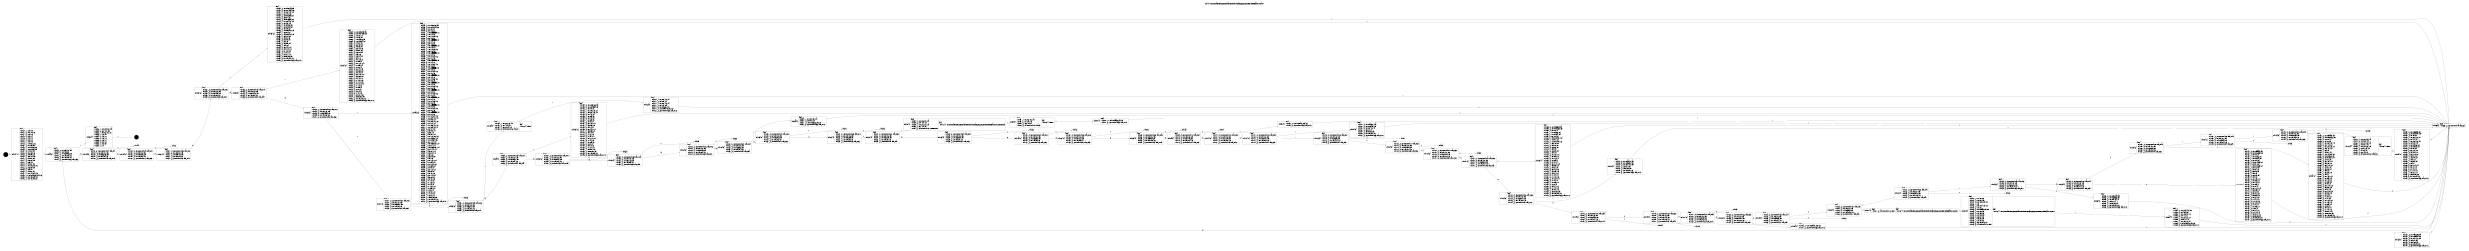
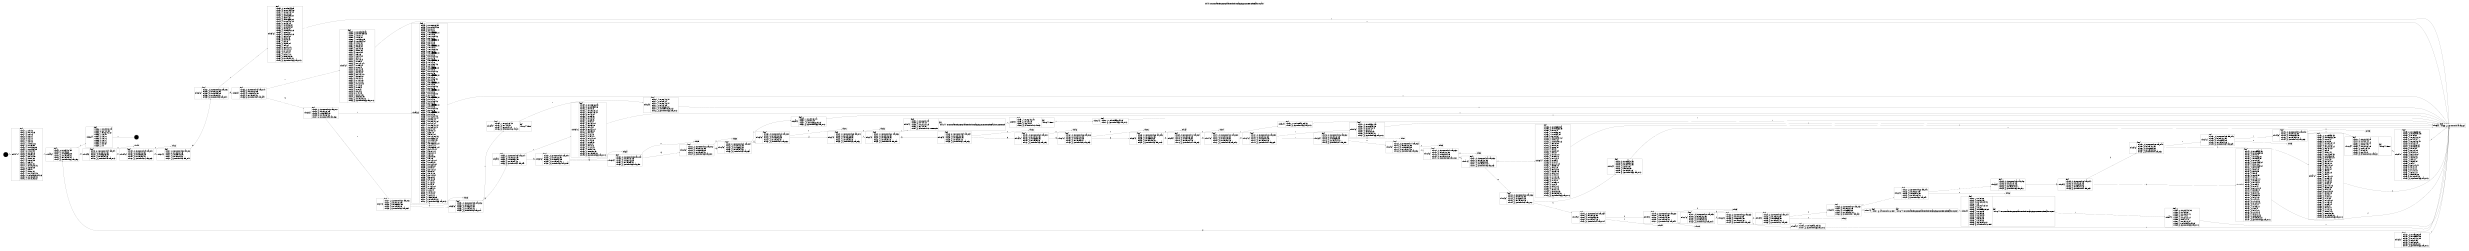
(2111, 201) -> none
(1679, 218) -> (1705, 209)
